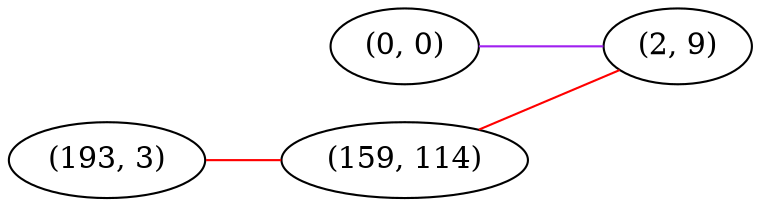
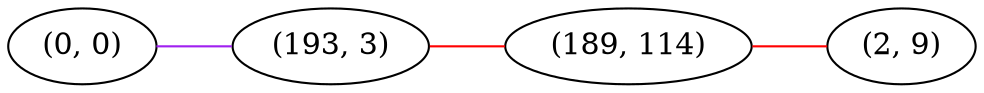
(541, 46) -> (194, 46)
(405, 160) -> (628, 46)
